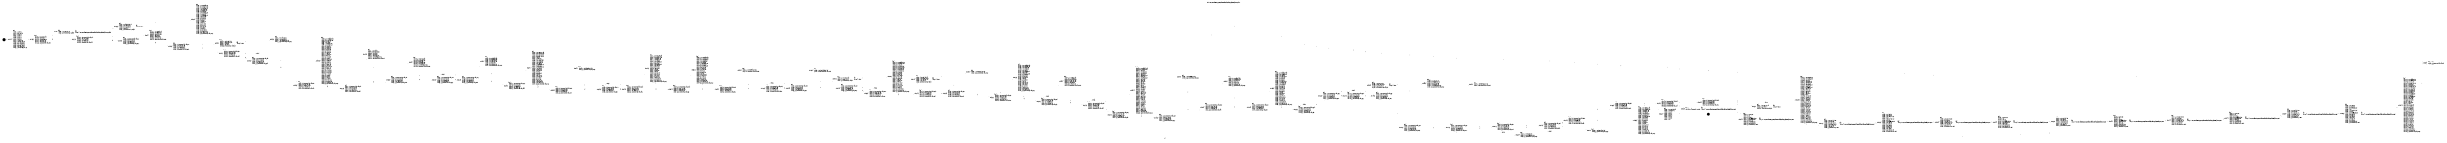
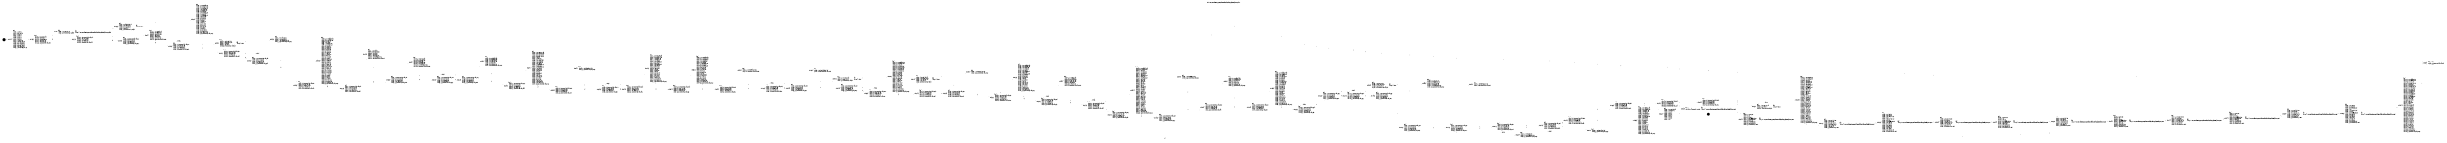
none -> (179, 41)
